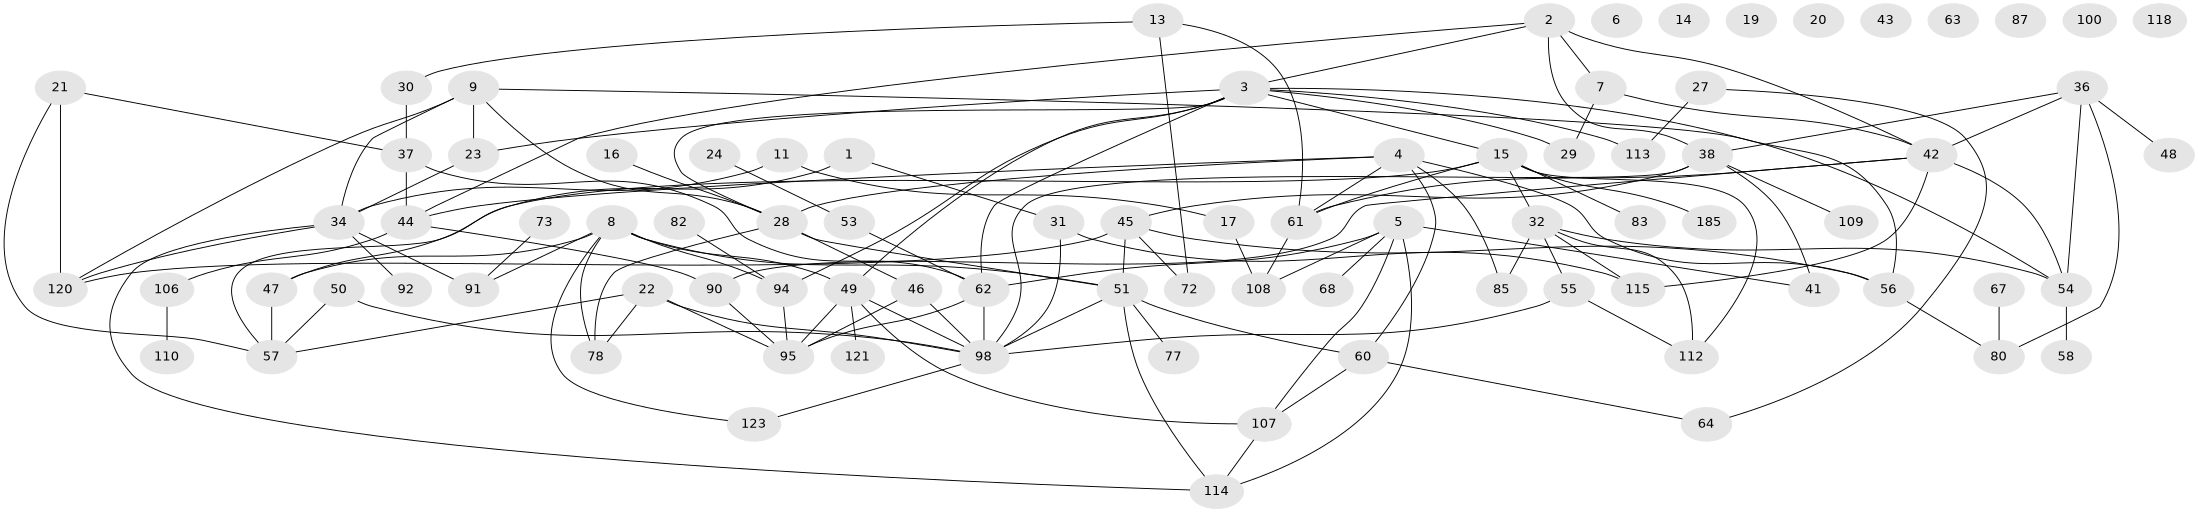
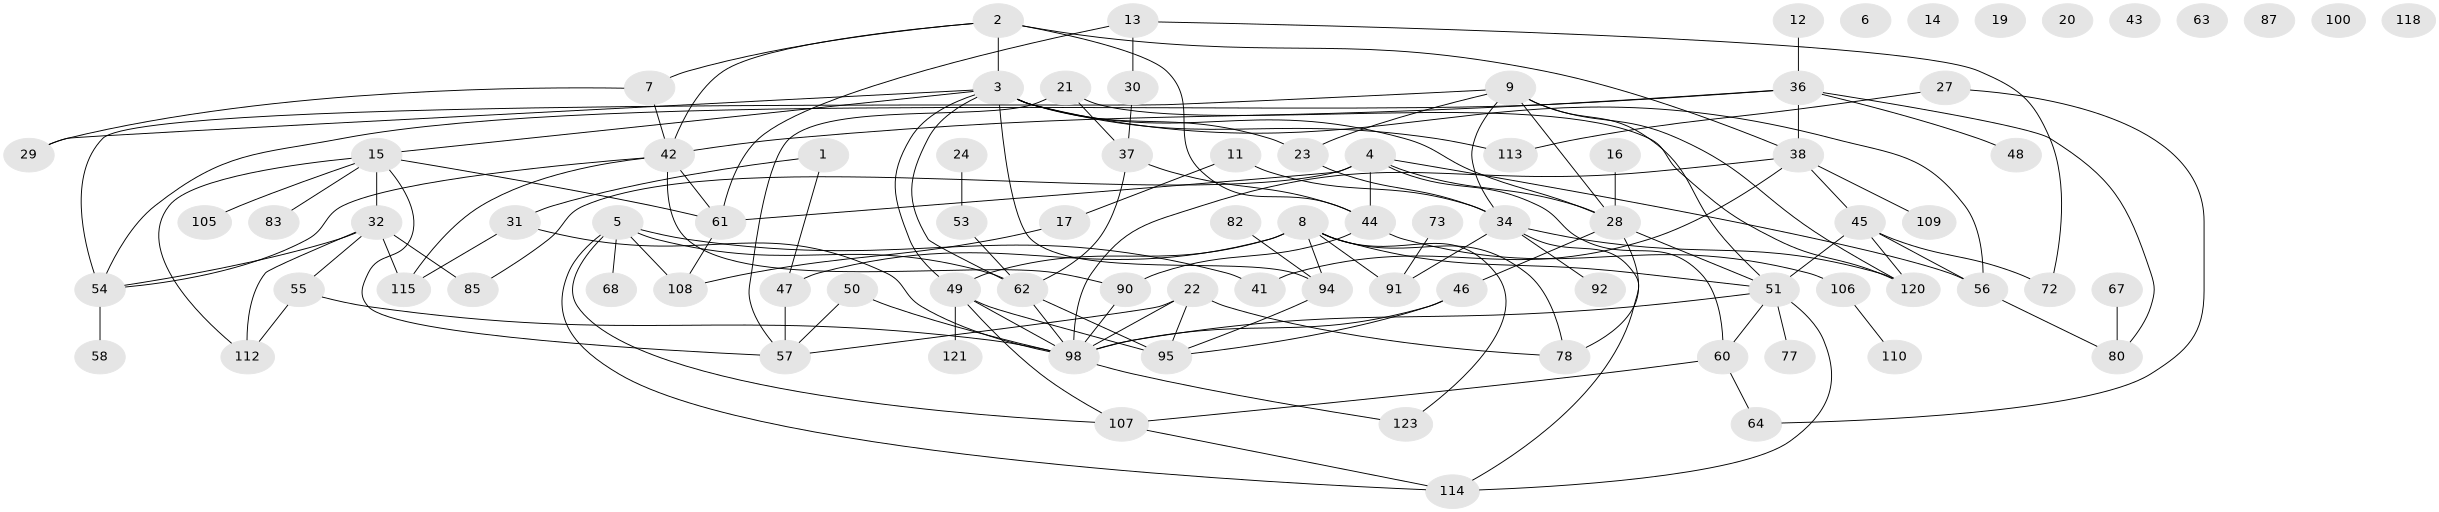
none -> (1798, 21)
none -> (1694, 192)
(1709, 222) -> (205, 222)
(744, 316) -> (1095, 330)
